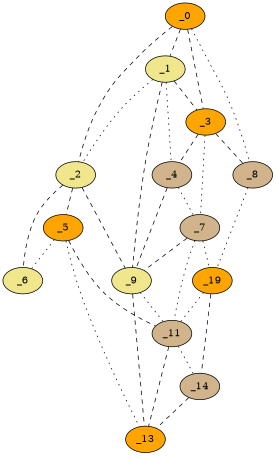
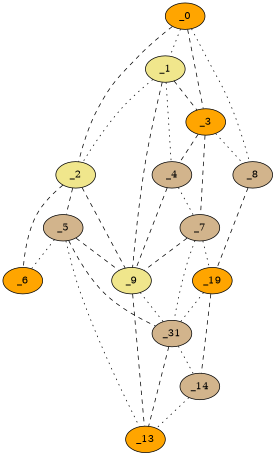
(175, 42) -> (175, 42)
(229, 148) -> (229, 148)
(203, 175) -> (203, 175)
(63, 228) -> (63, 228)
(233, 228) -> (233, 228)
none -> (97, 254)
(23, 281) -> (23, 281)
(172, 334) -> (172, 334)
(173, 413) -> (173, 413)
